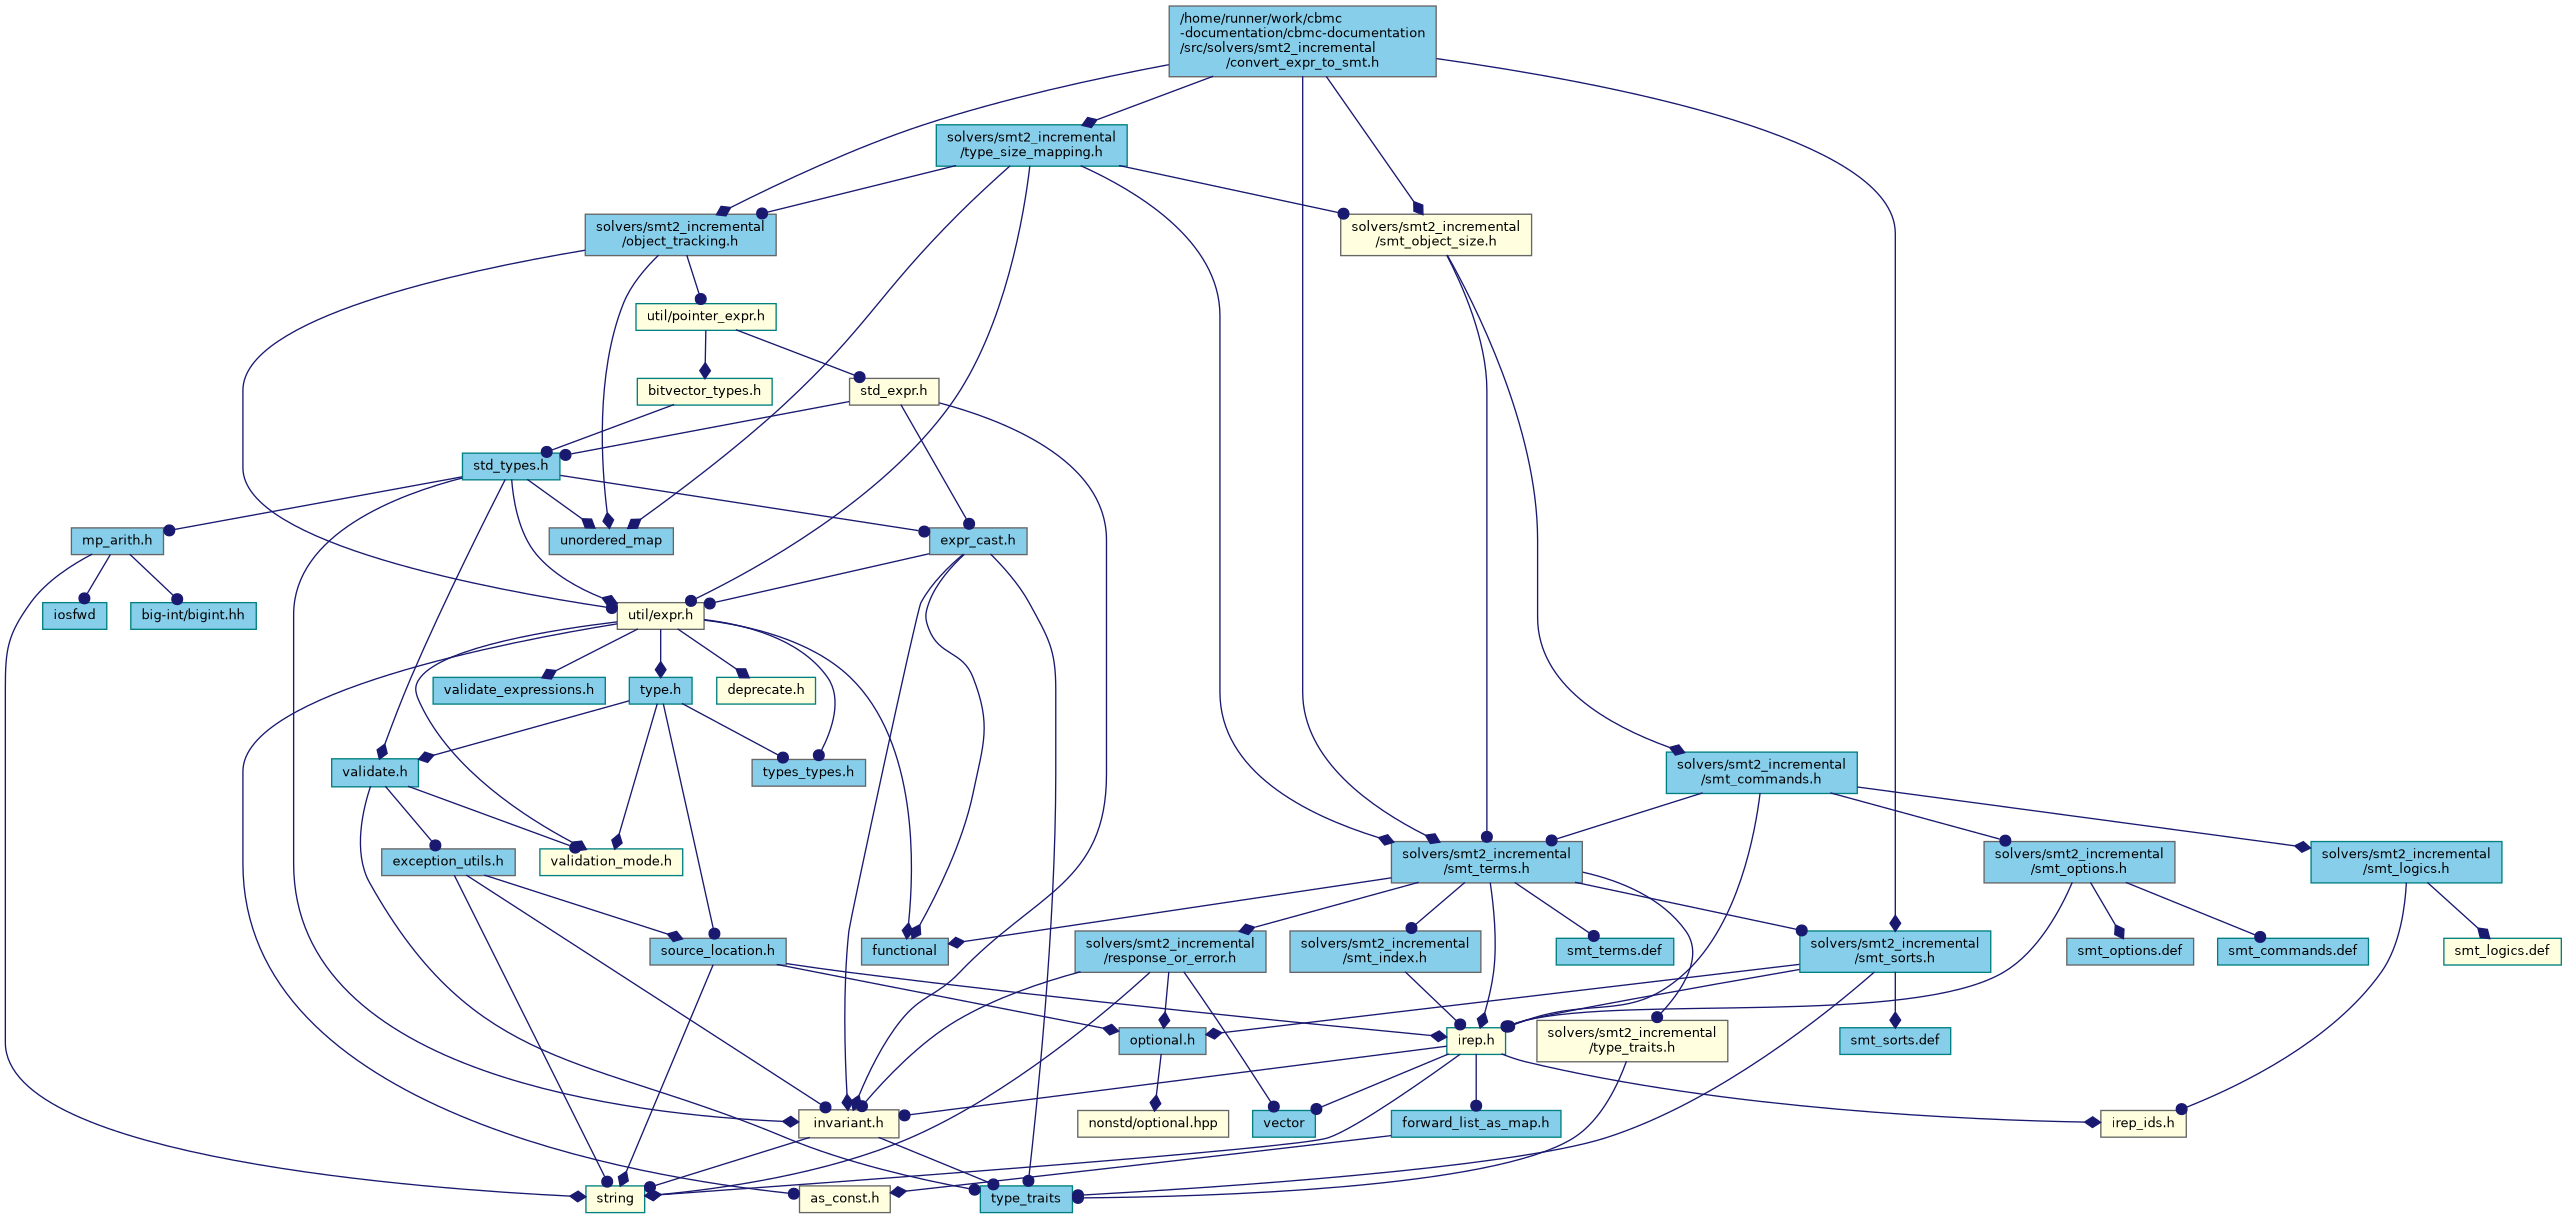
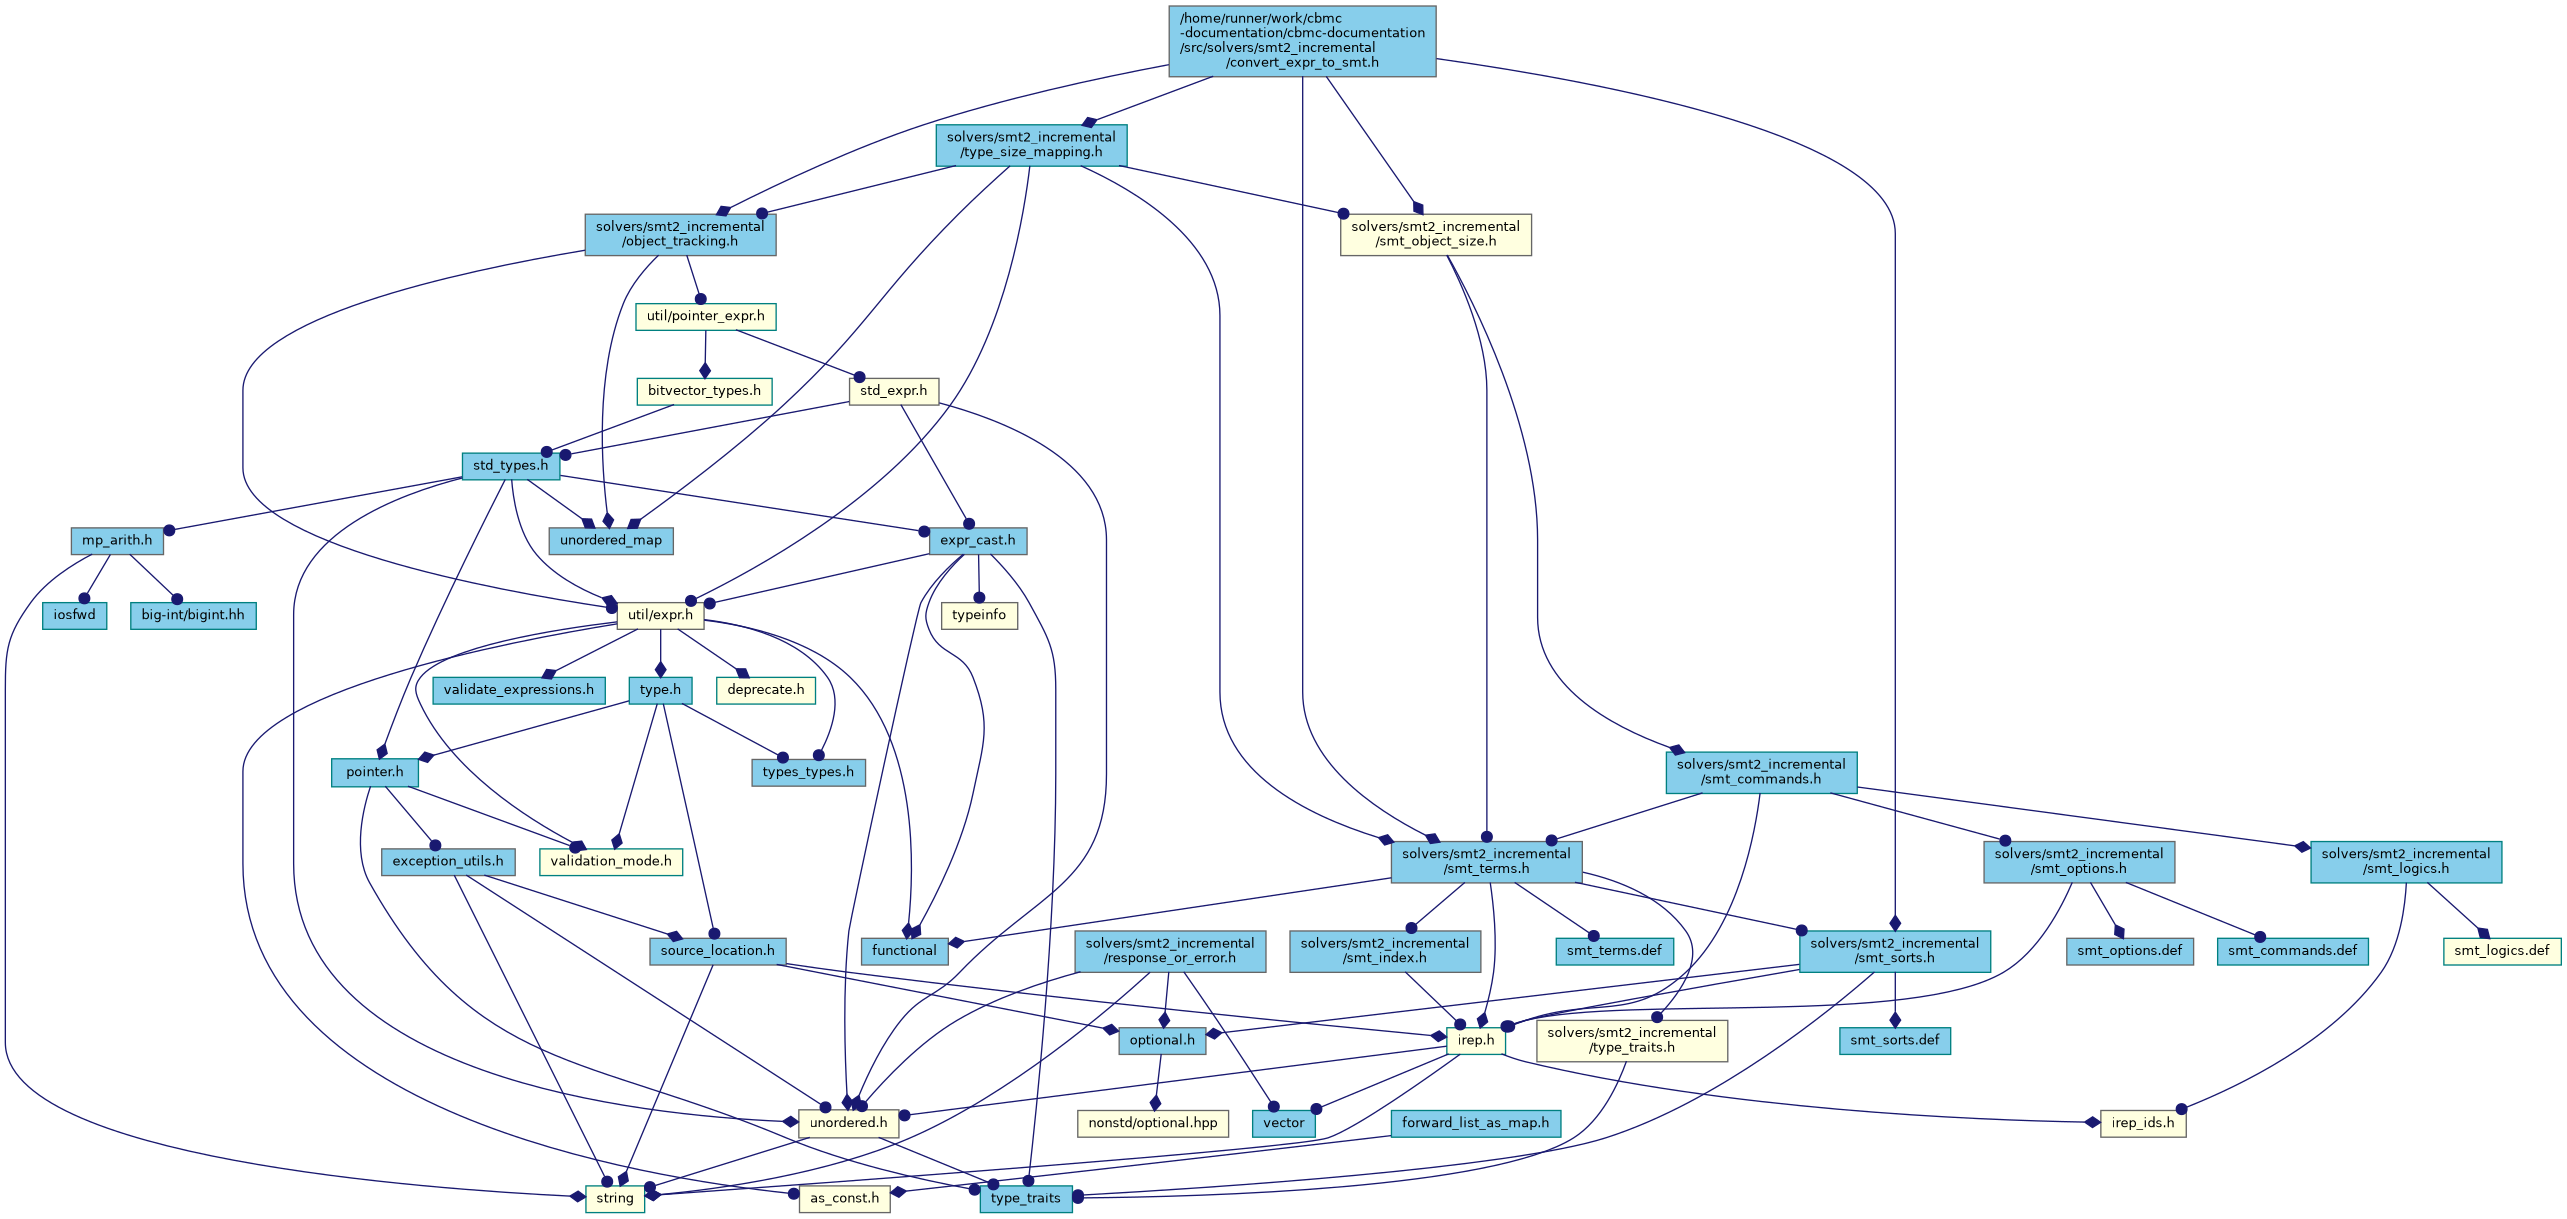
none -> (980, 616)
(375, 773) -> (375, 773)
(1337, 905) -> none
(1476, 1077) -> none
(849, 1124) -> (849, 1124)
